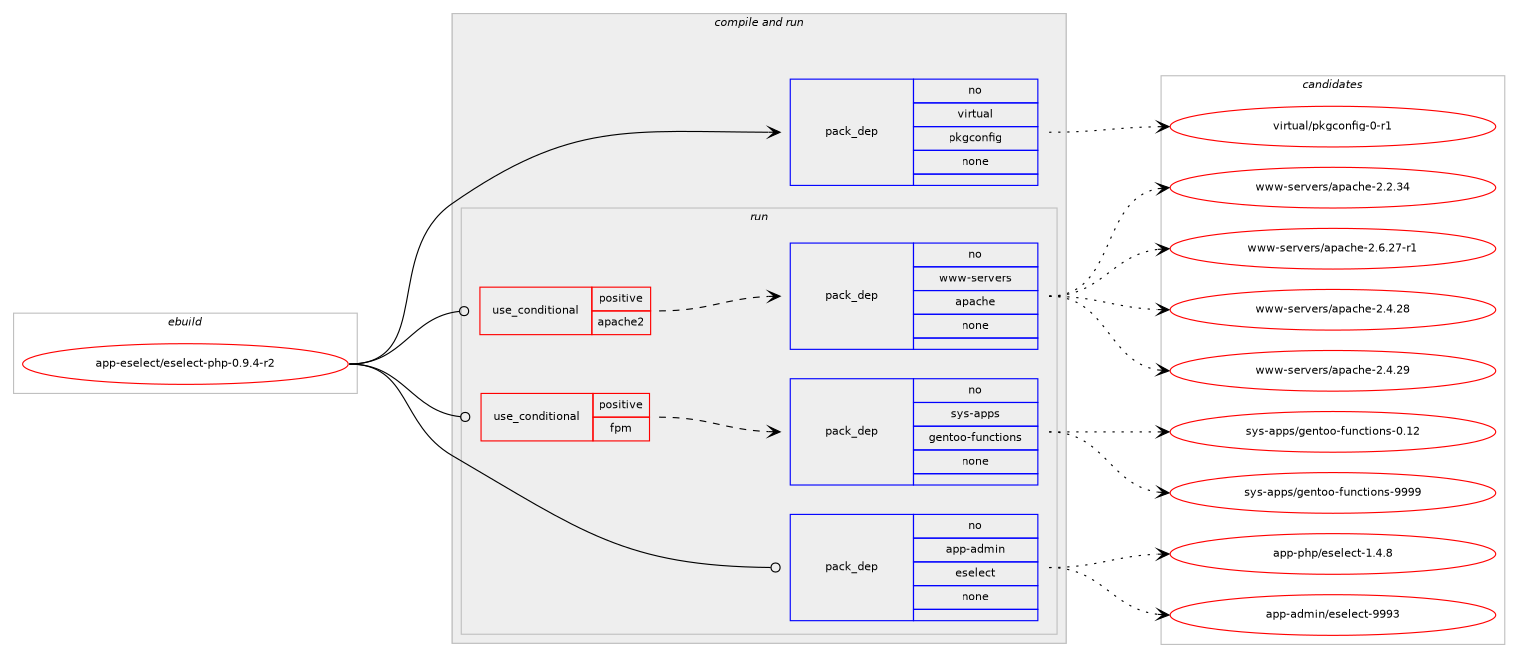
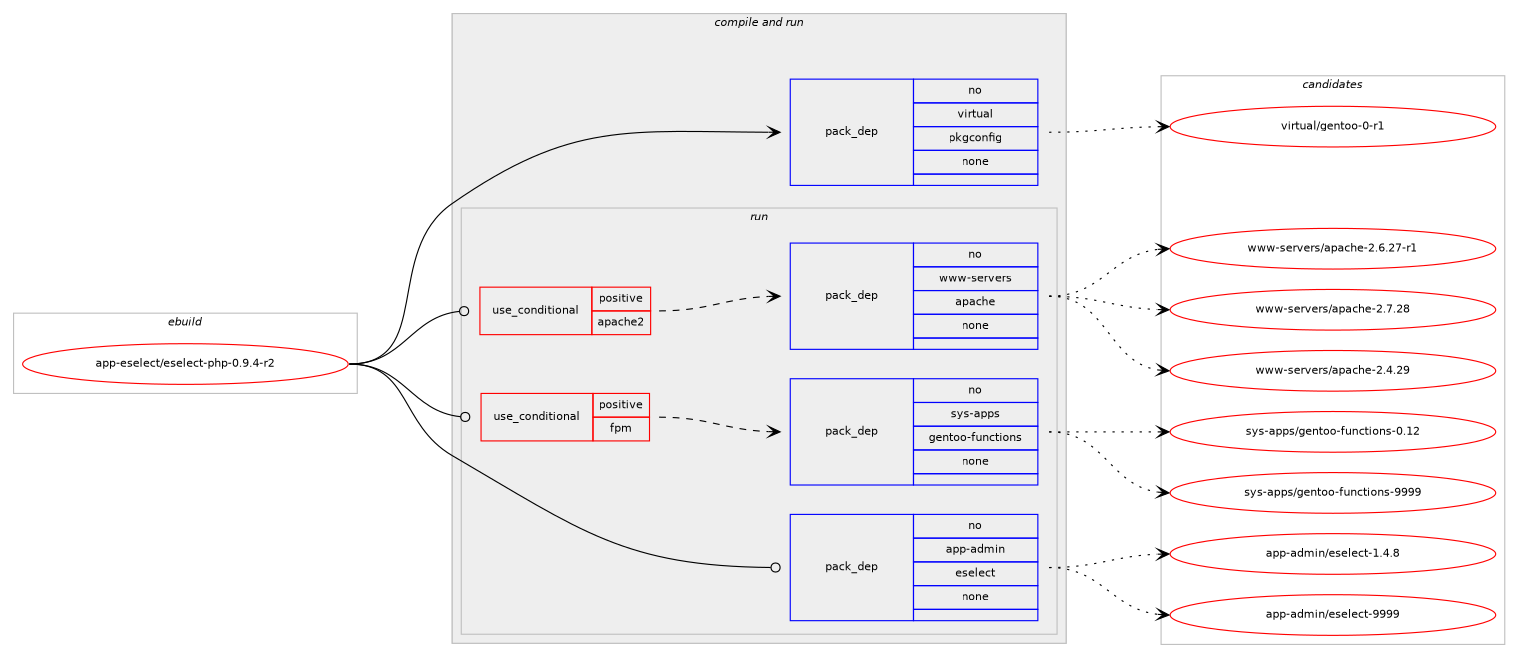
(1333, 127) -> (1333, 127)
(1333, 188) -> none
(1333, 310) -> (1333, 310)
(1333, 554) -> (1333, 554)
(1333, 615) -> (1333, 615)
